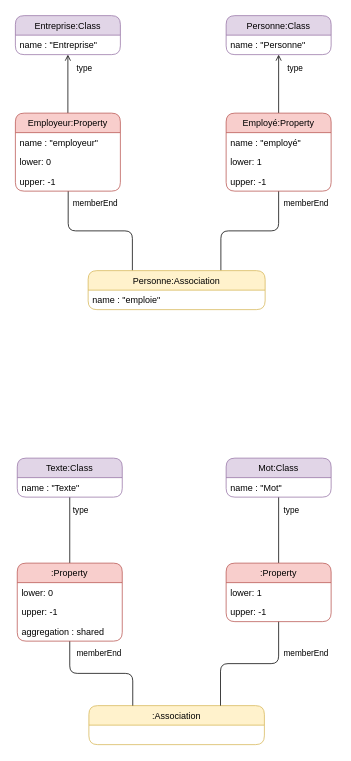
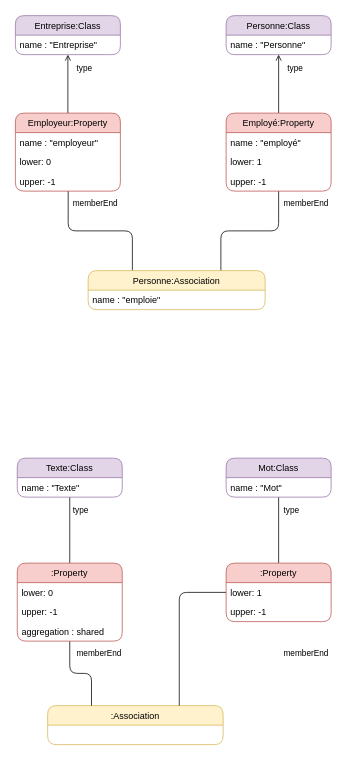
(177, 725) -> (135, 725)
